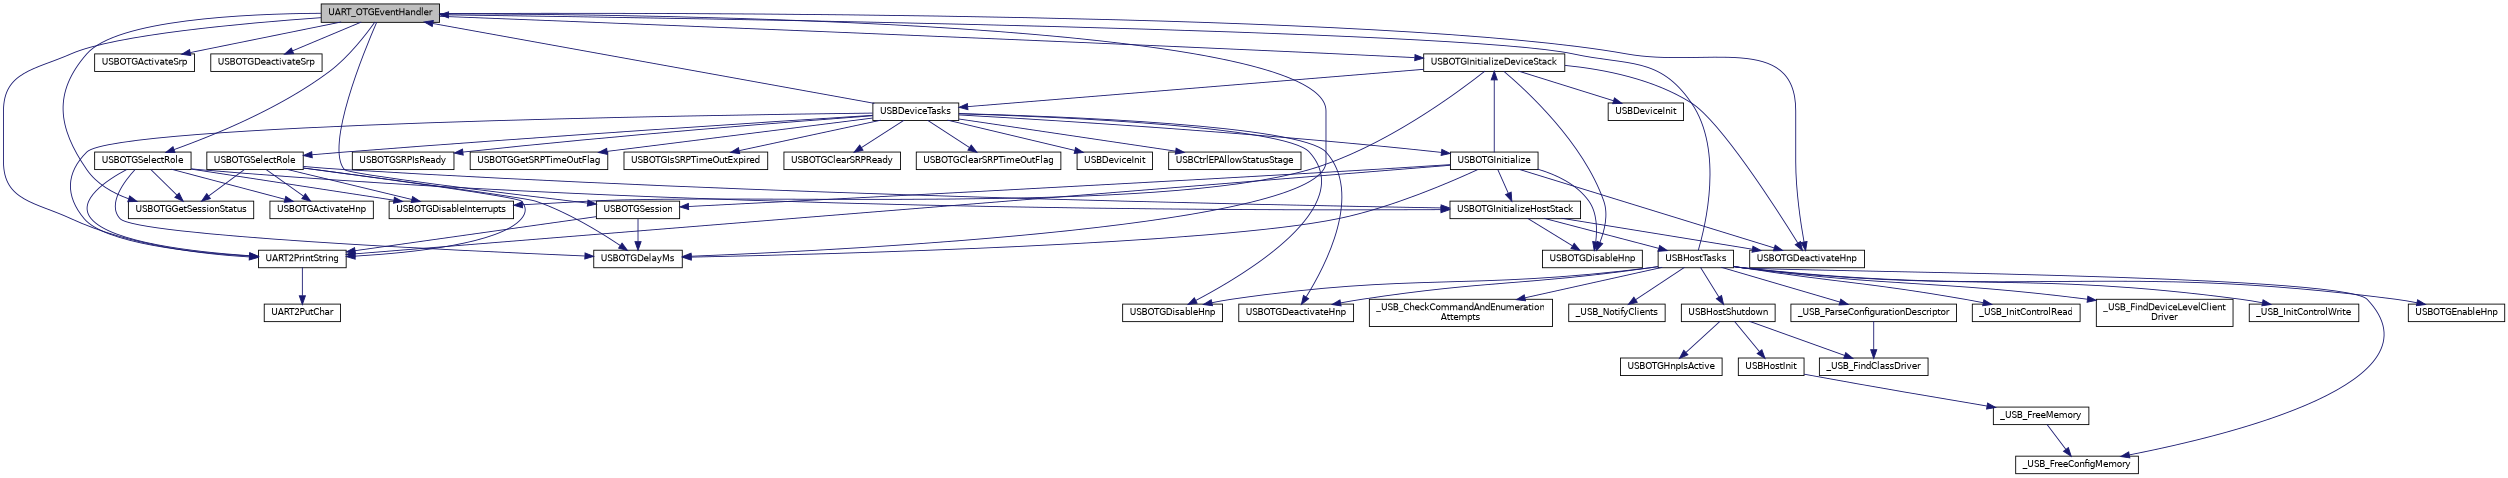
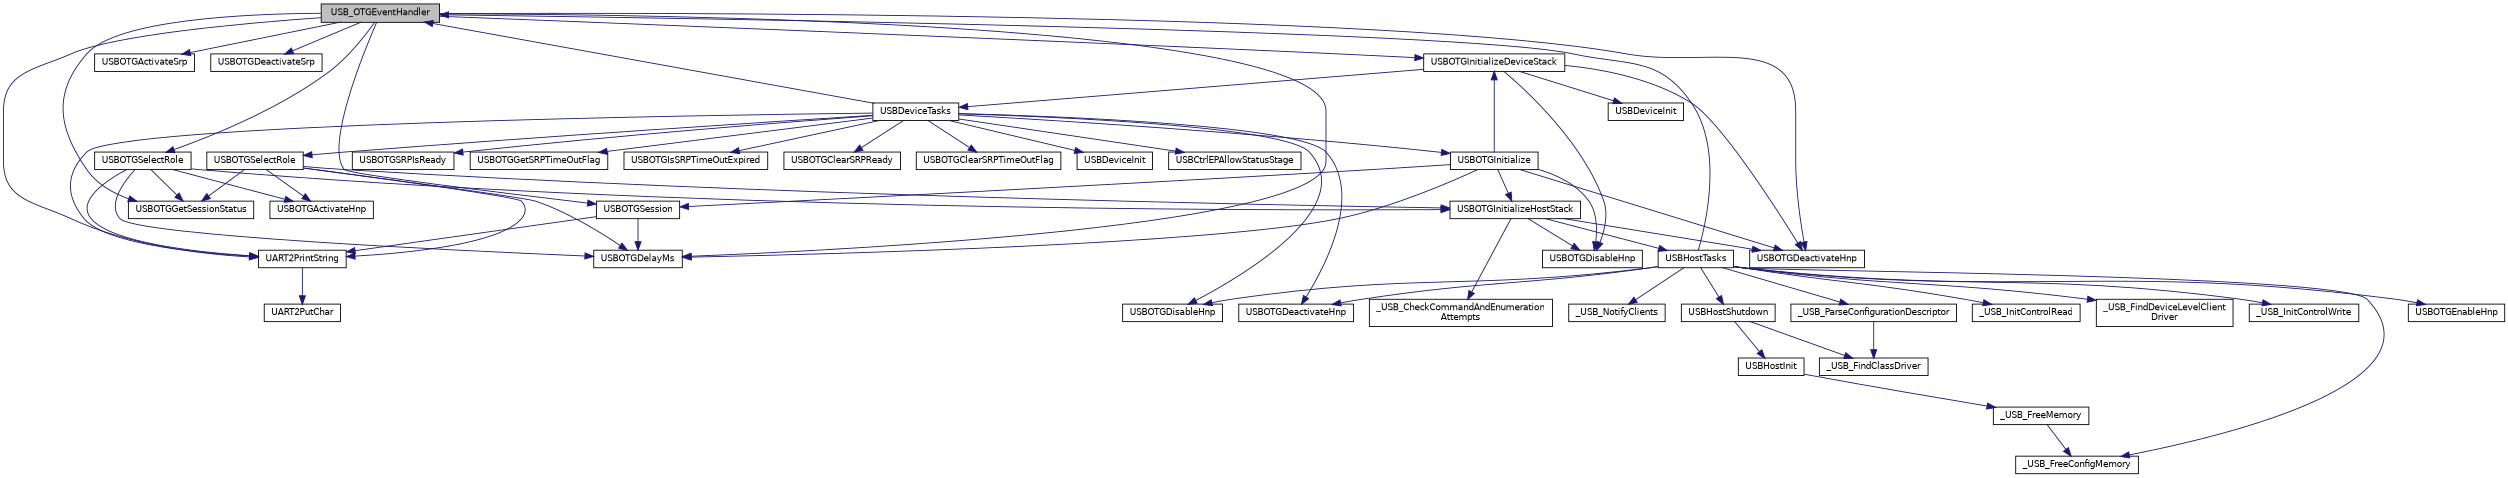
(380, 13) -> (380, 13)
(451, 210) -> none
(875, 212) -> none
(1594, 283) -> (1491, 255)
(1671, 367) -> none
